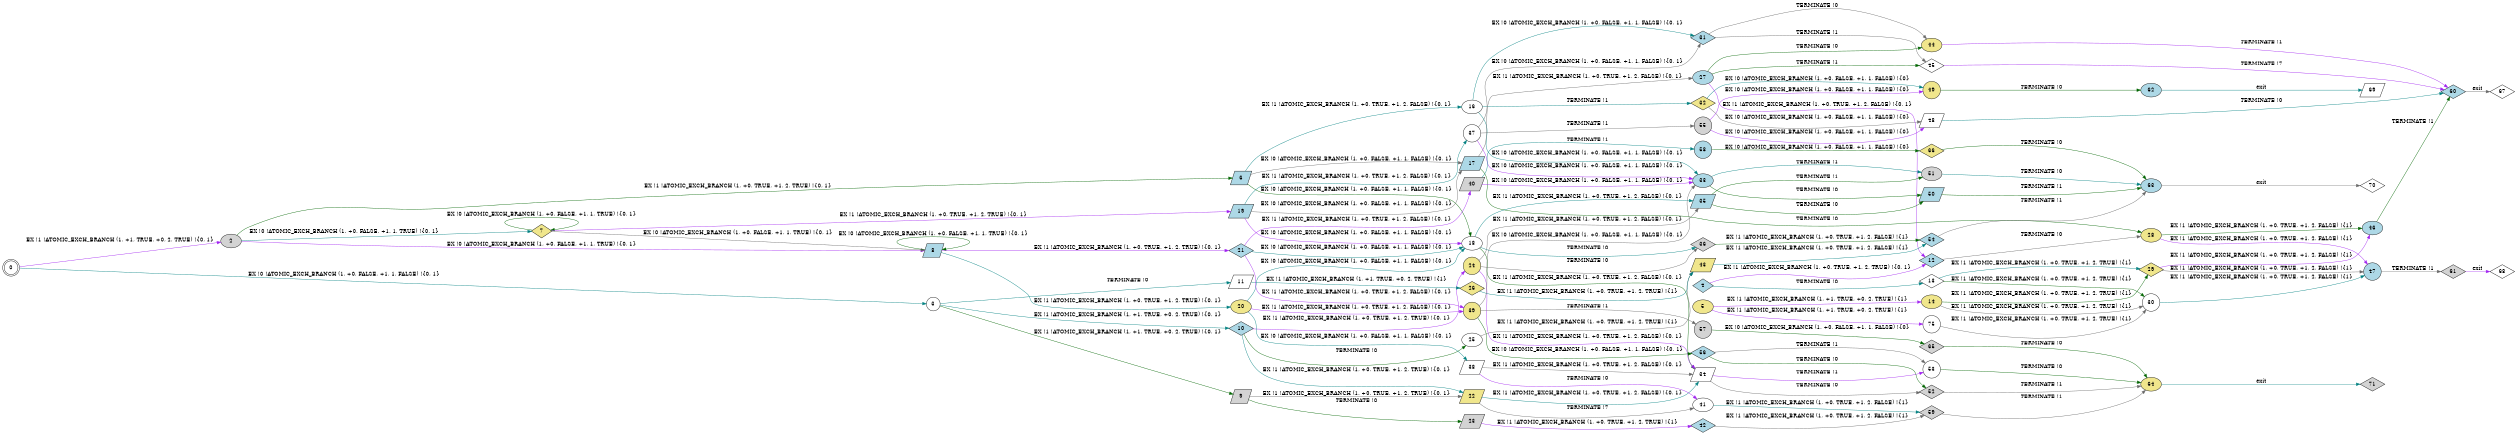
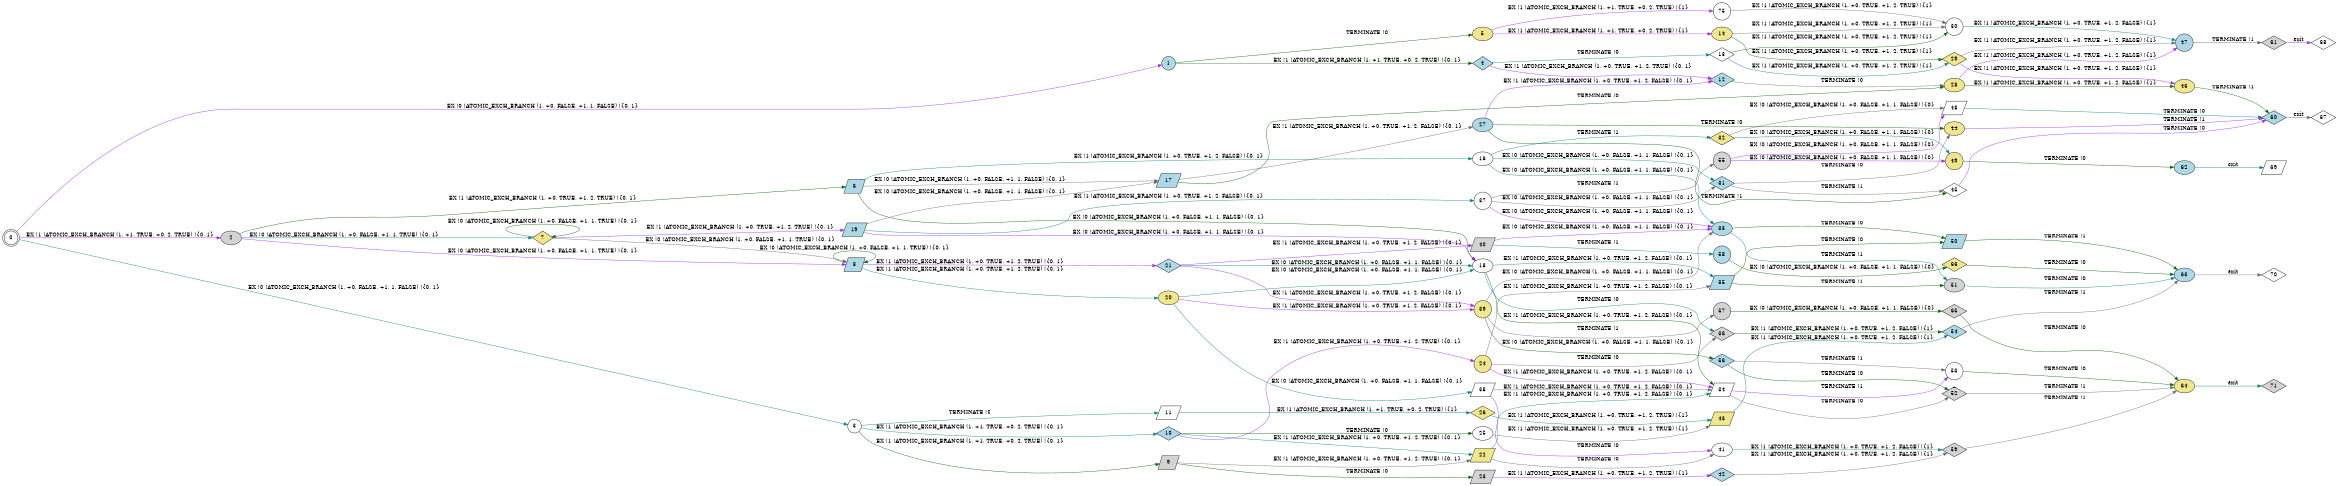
none -> (1169, 63)
(2262, 64) -> (2184, 128)
(2372, 228) -> (2184, 86)
(1588, 408) -> (1598, 459)
